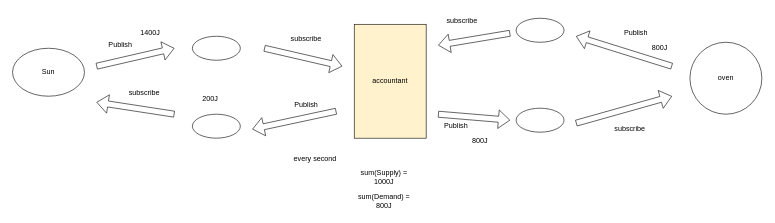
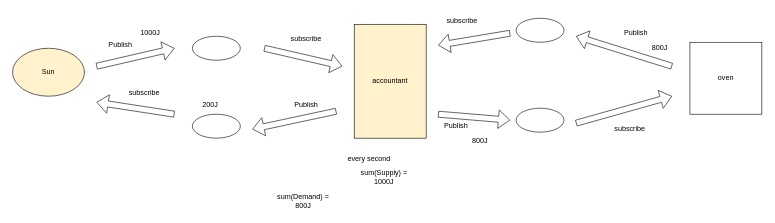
(150, 33) -> (150, 33)
(48, 72) -> (48, 72)
(726, 78) -> (726, 78)
(210, 99) -> (210, 105)
(315, 159) -> (369, 159)
(384, 201) -> (303, 201)
